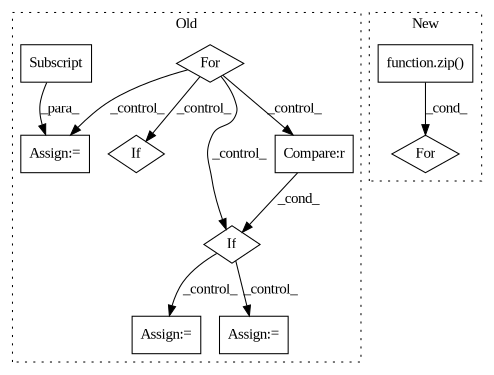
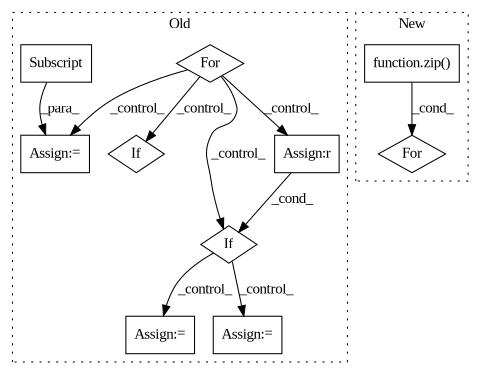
(314, 154) -> (307, 154)
